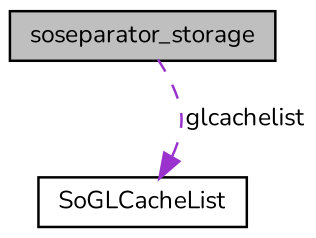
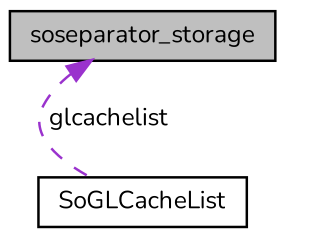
(180, 106) -> (42, 132)
